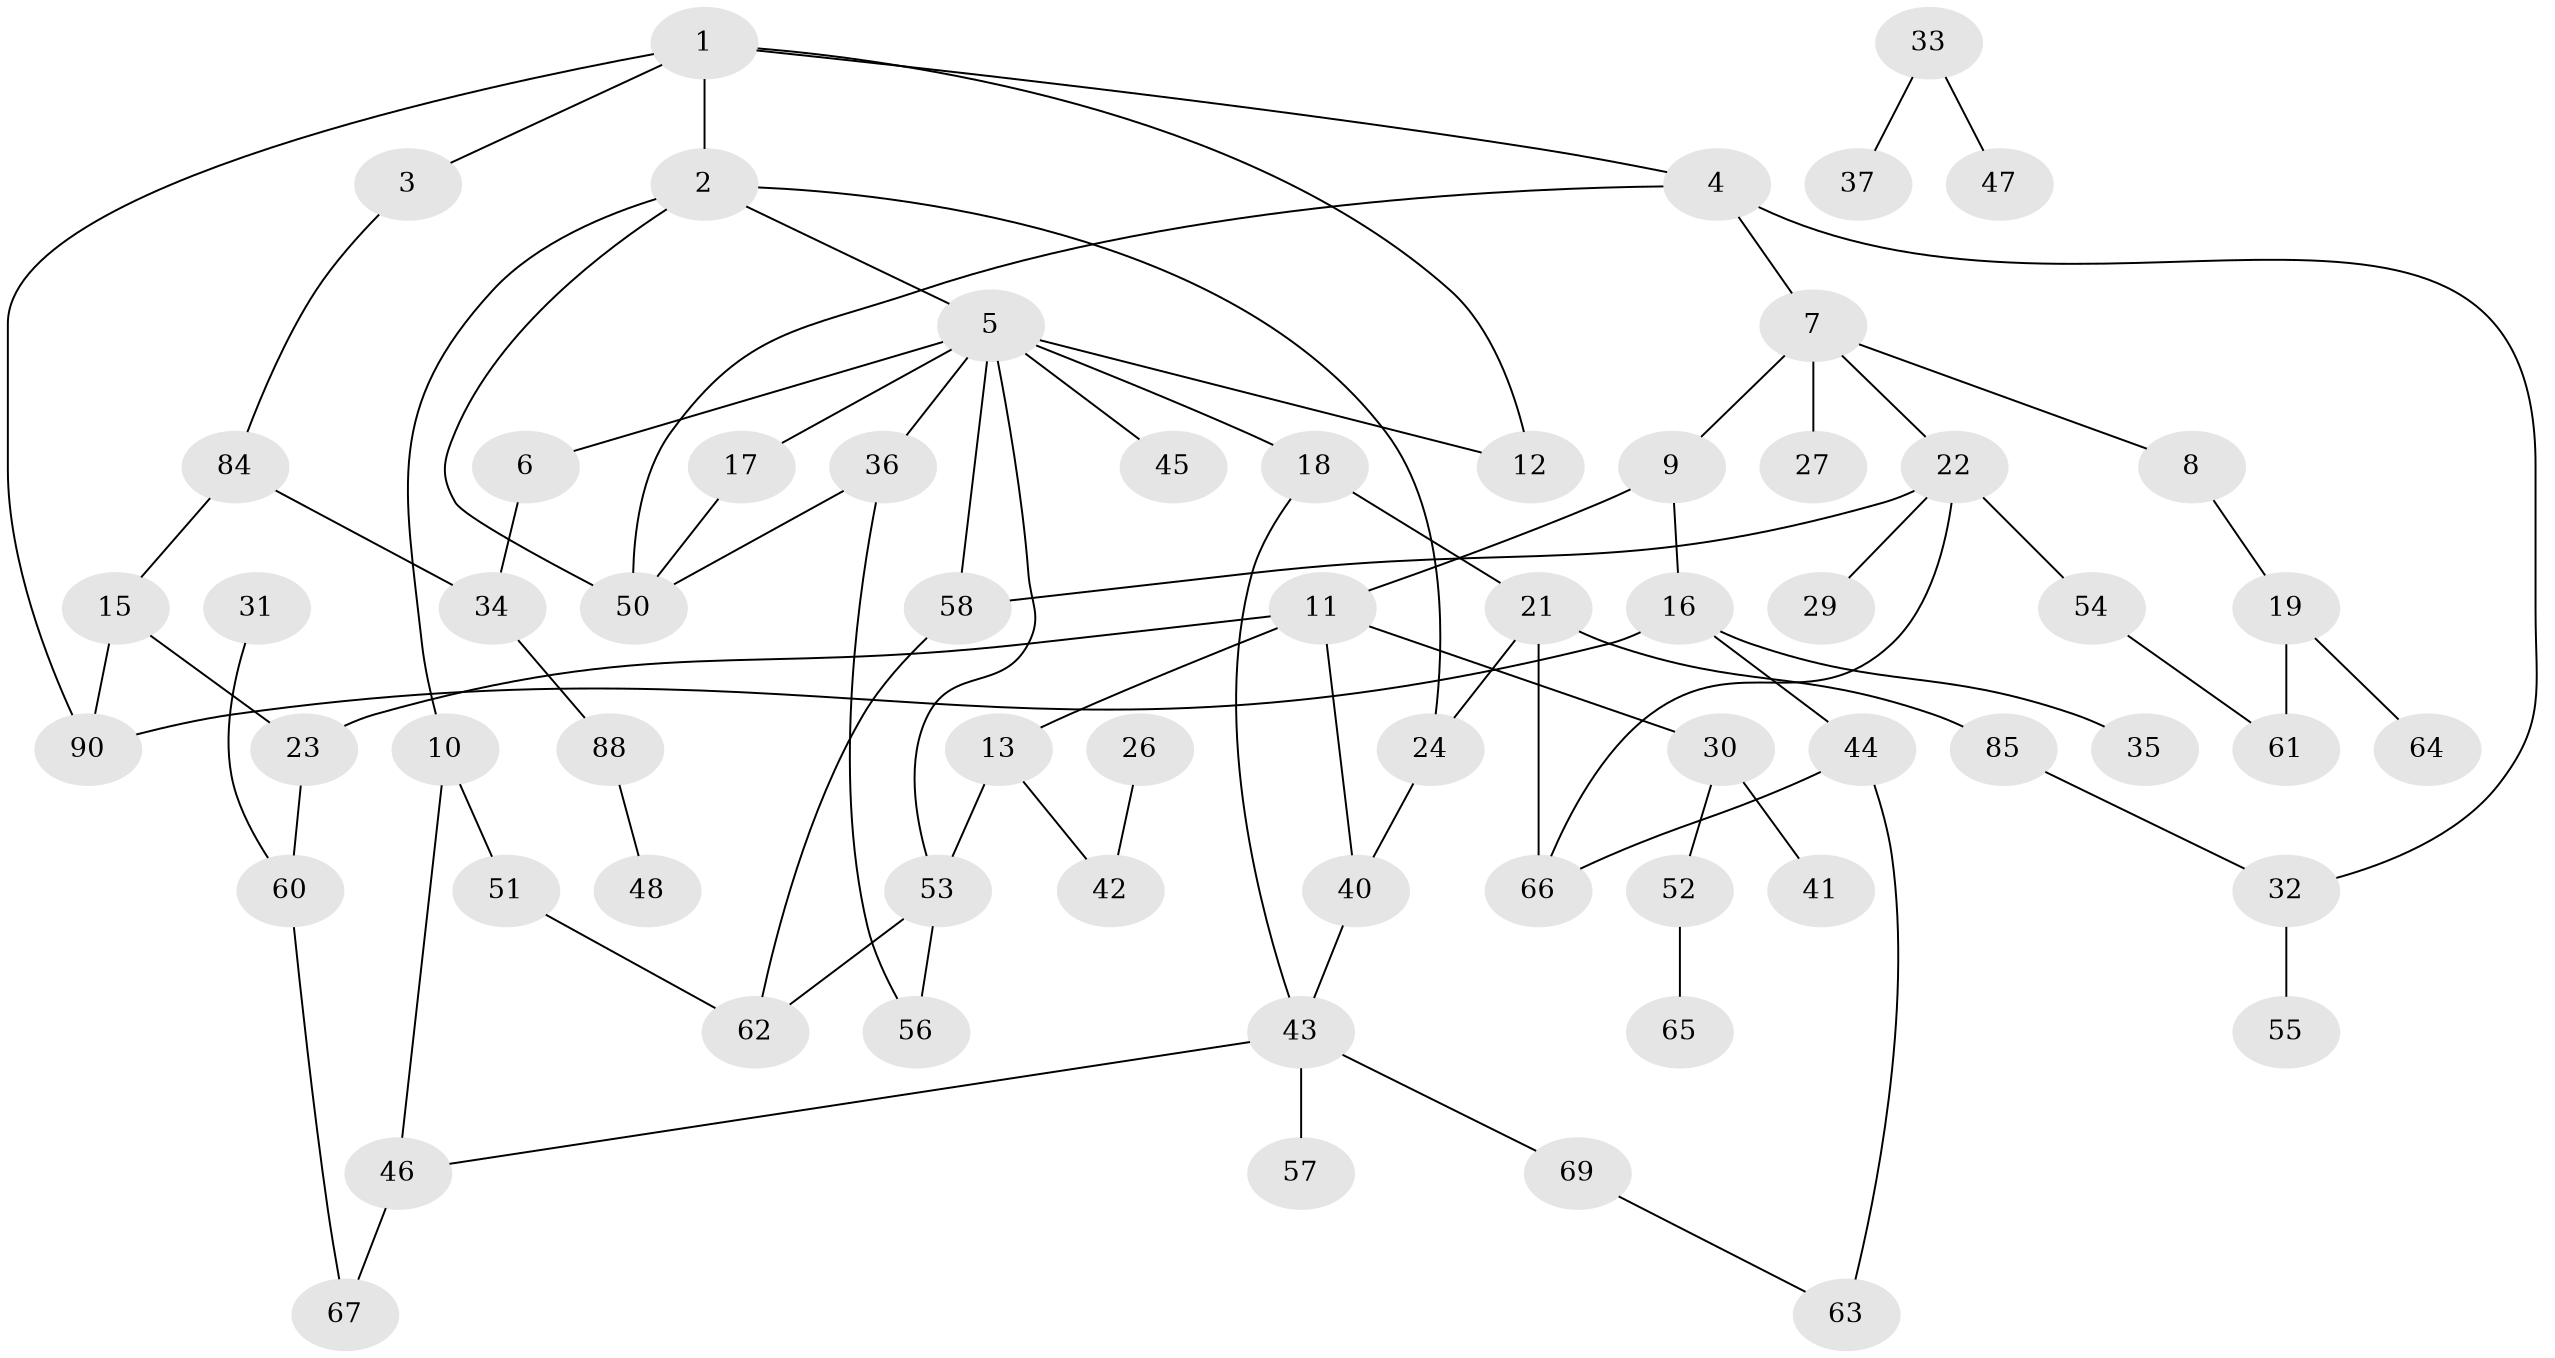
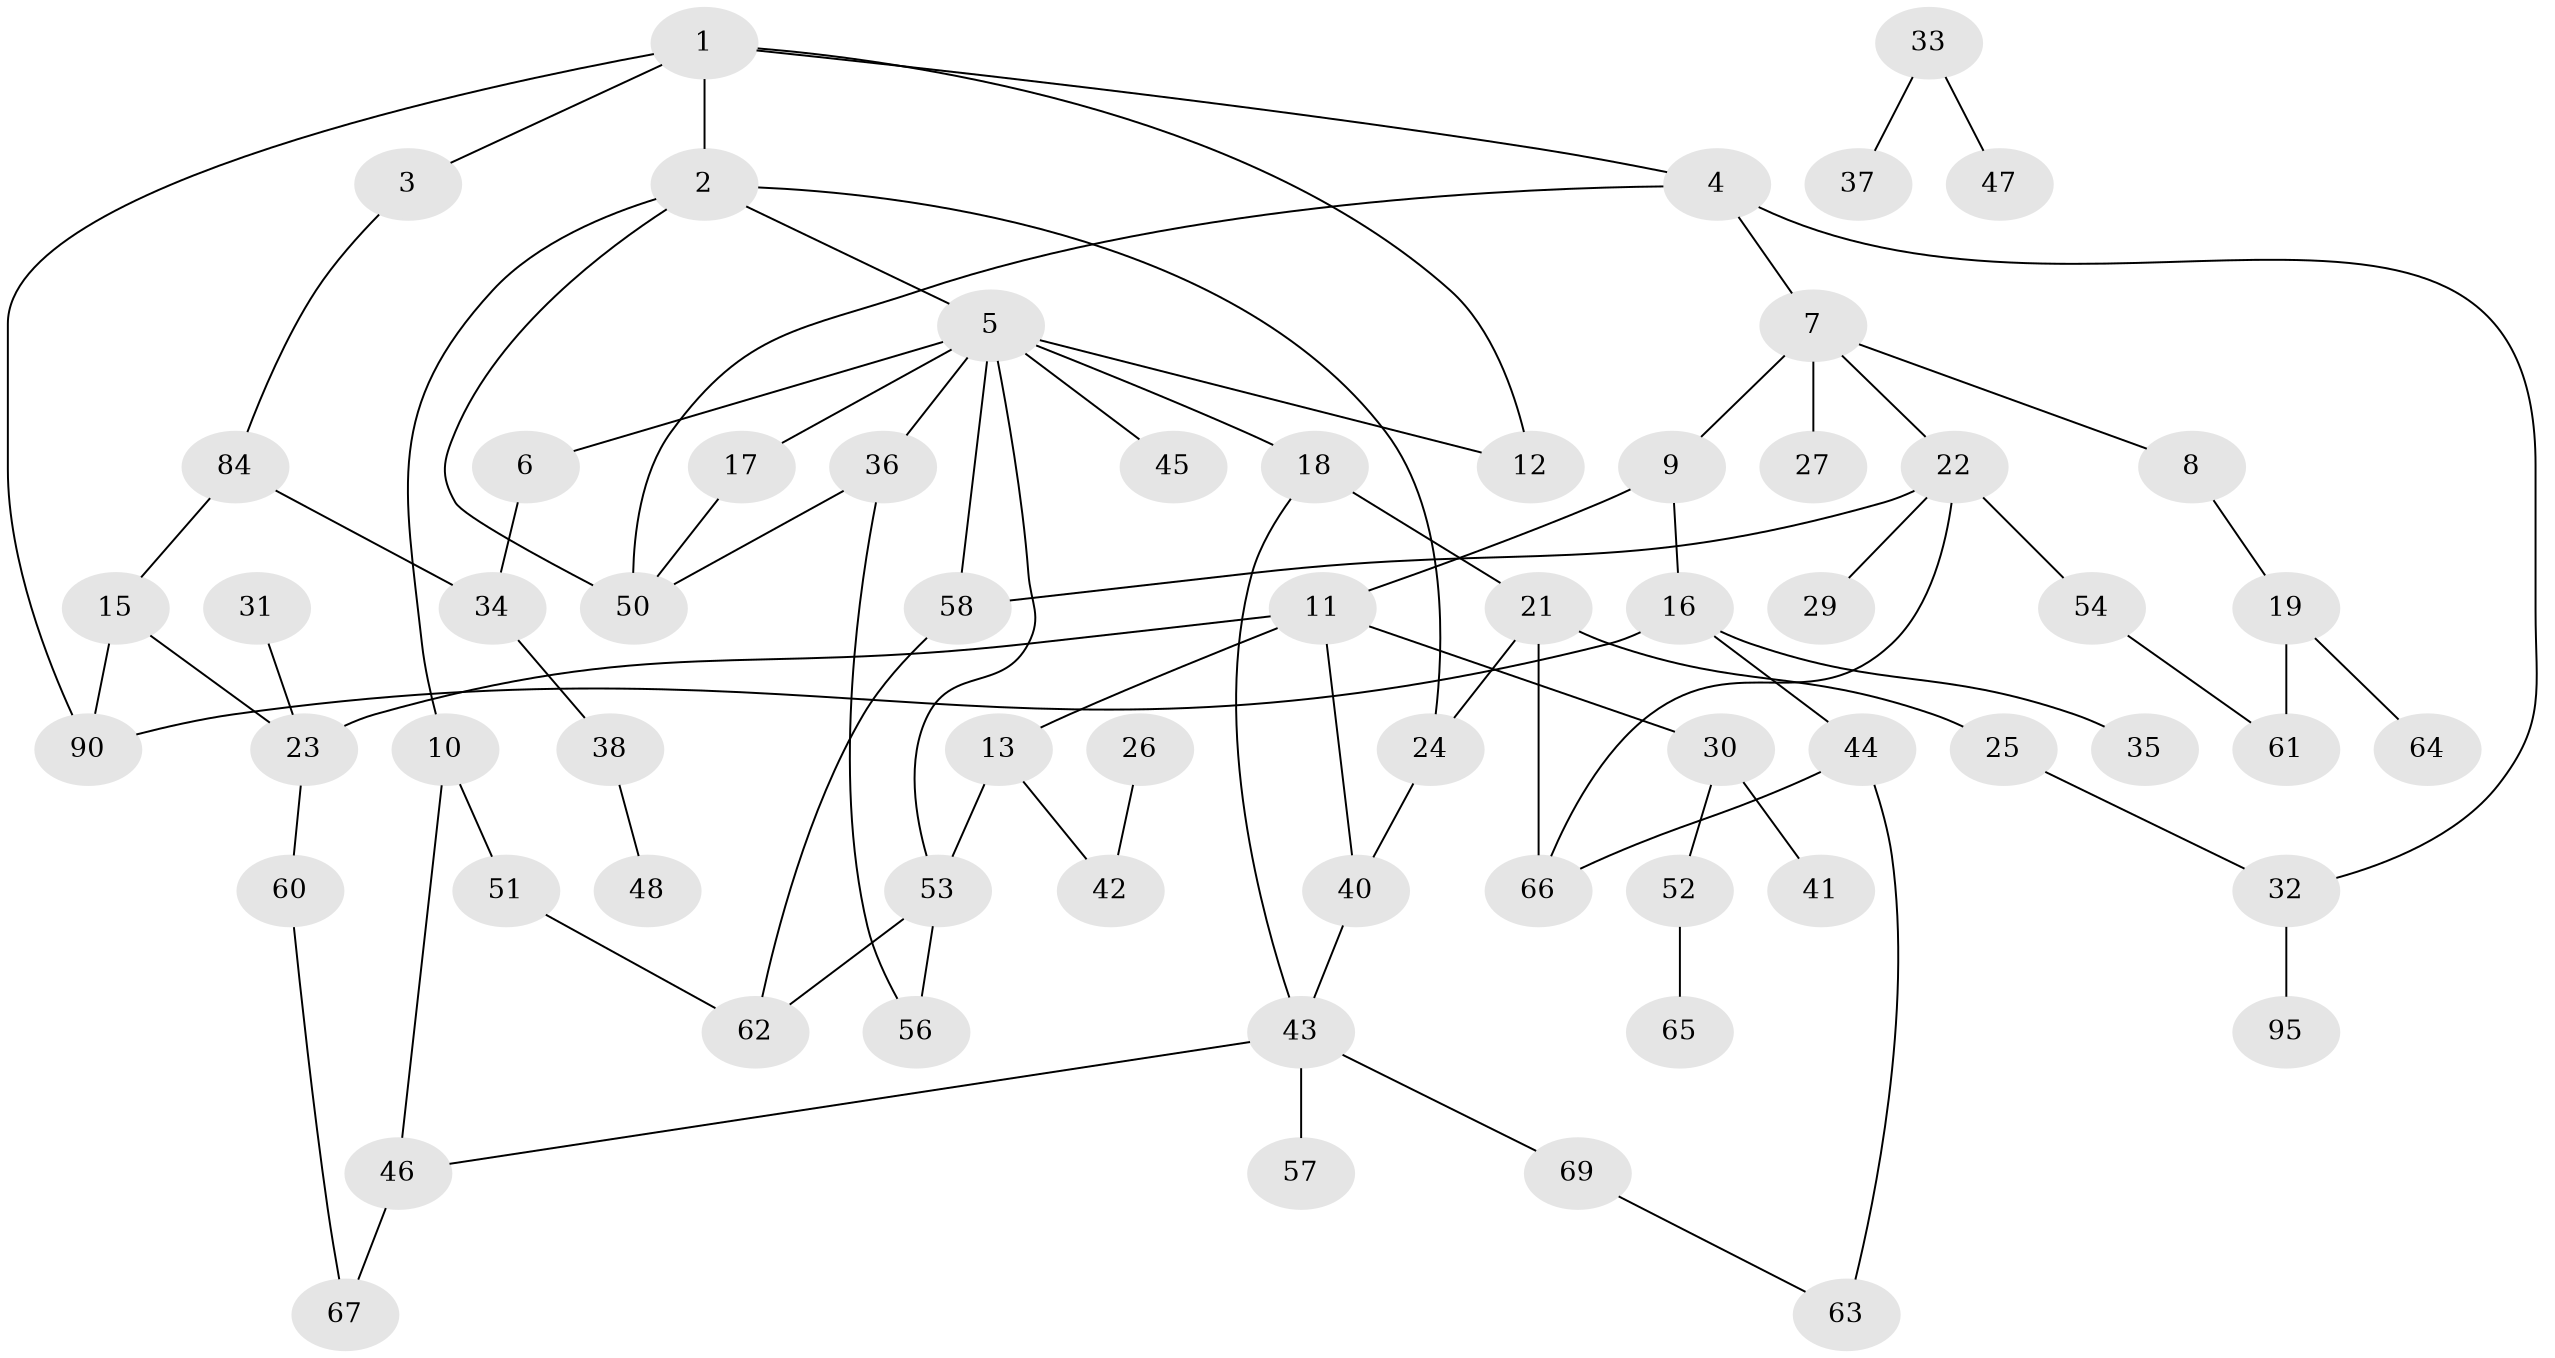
(610, 750) -> (610, 750)
(2004, 750) -> (2004, 750)
(229, 754) -> (281, 679)
(2286, 1032) -> (2286, 1032)
